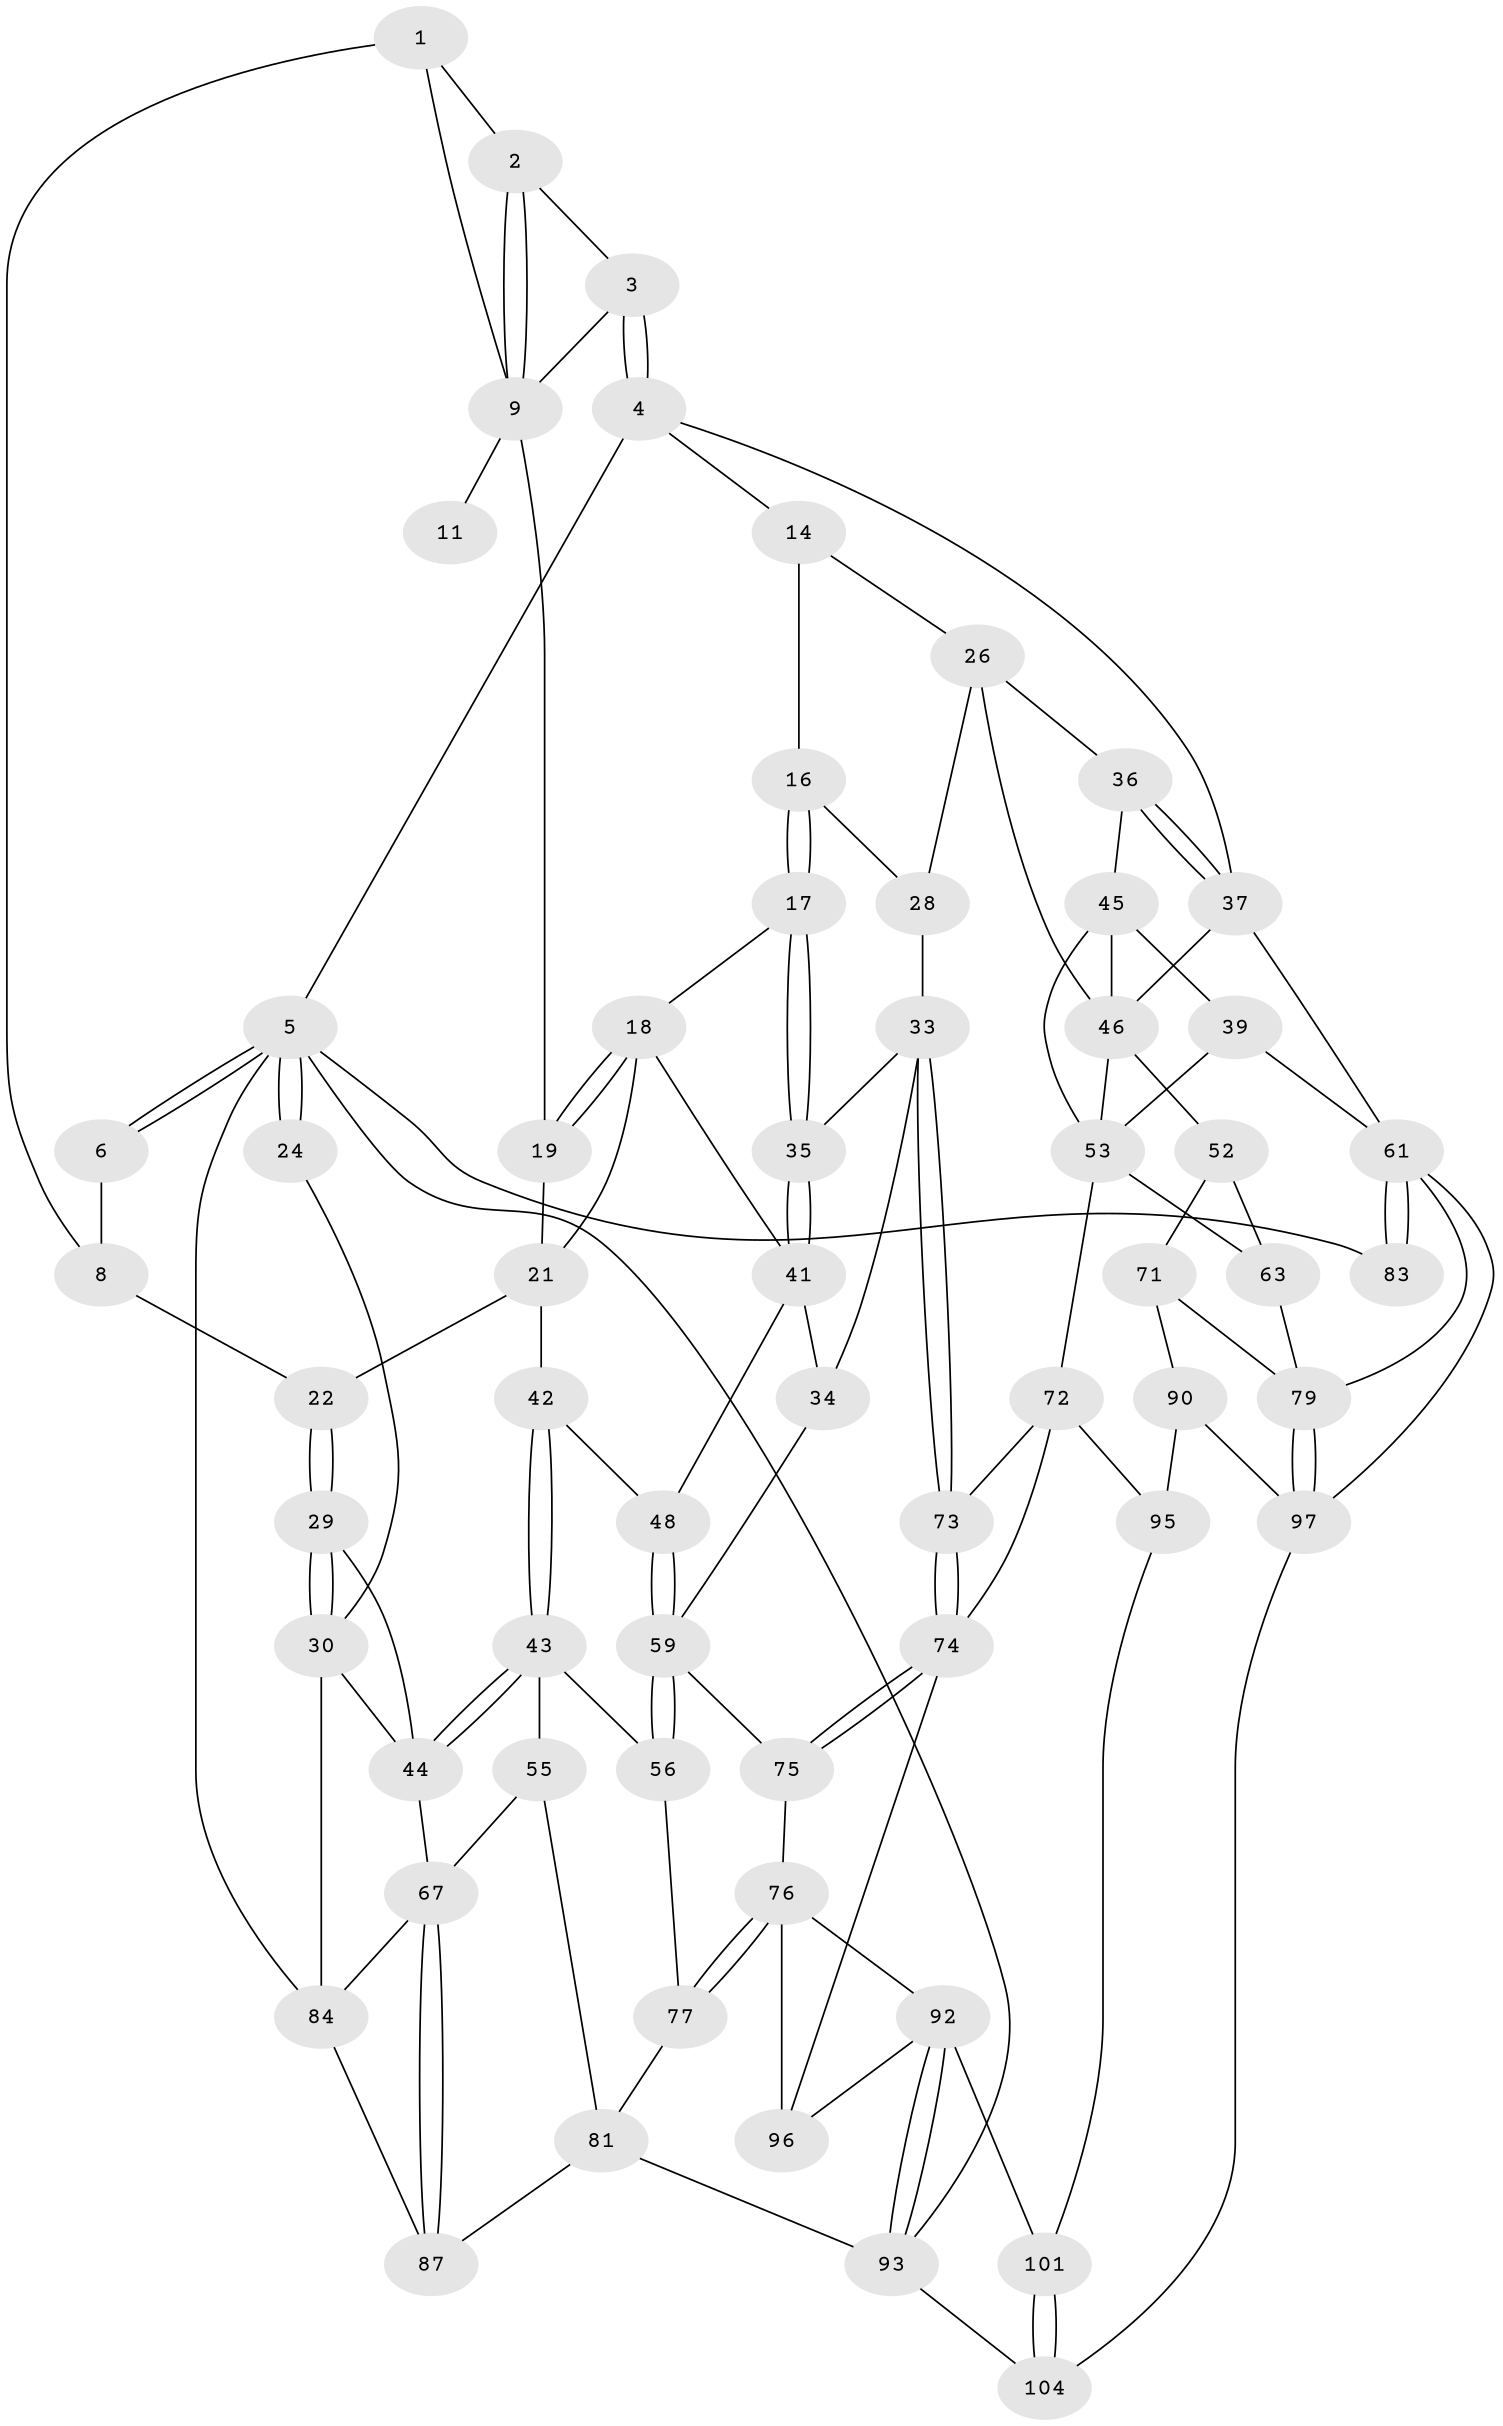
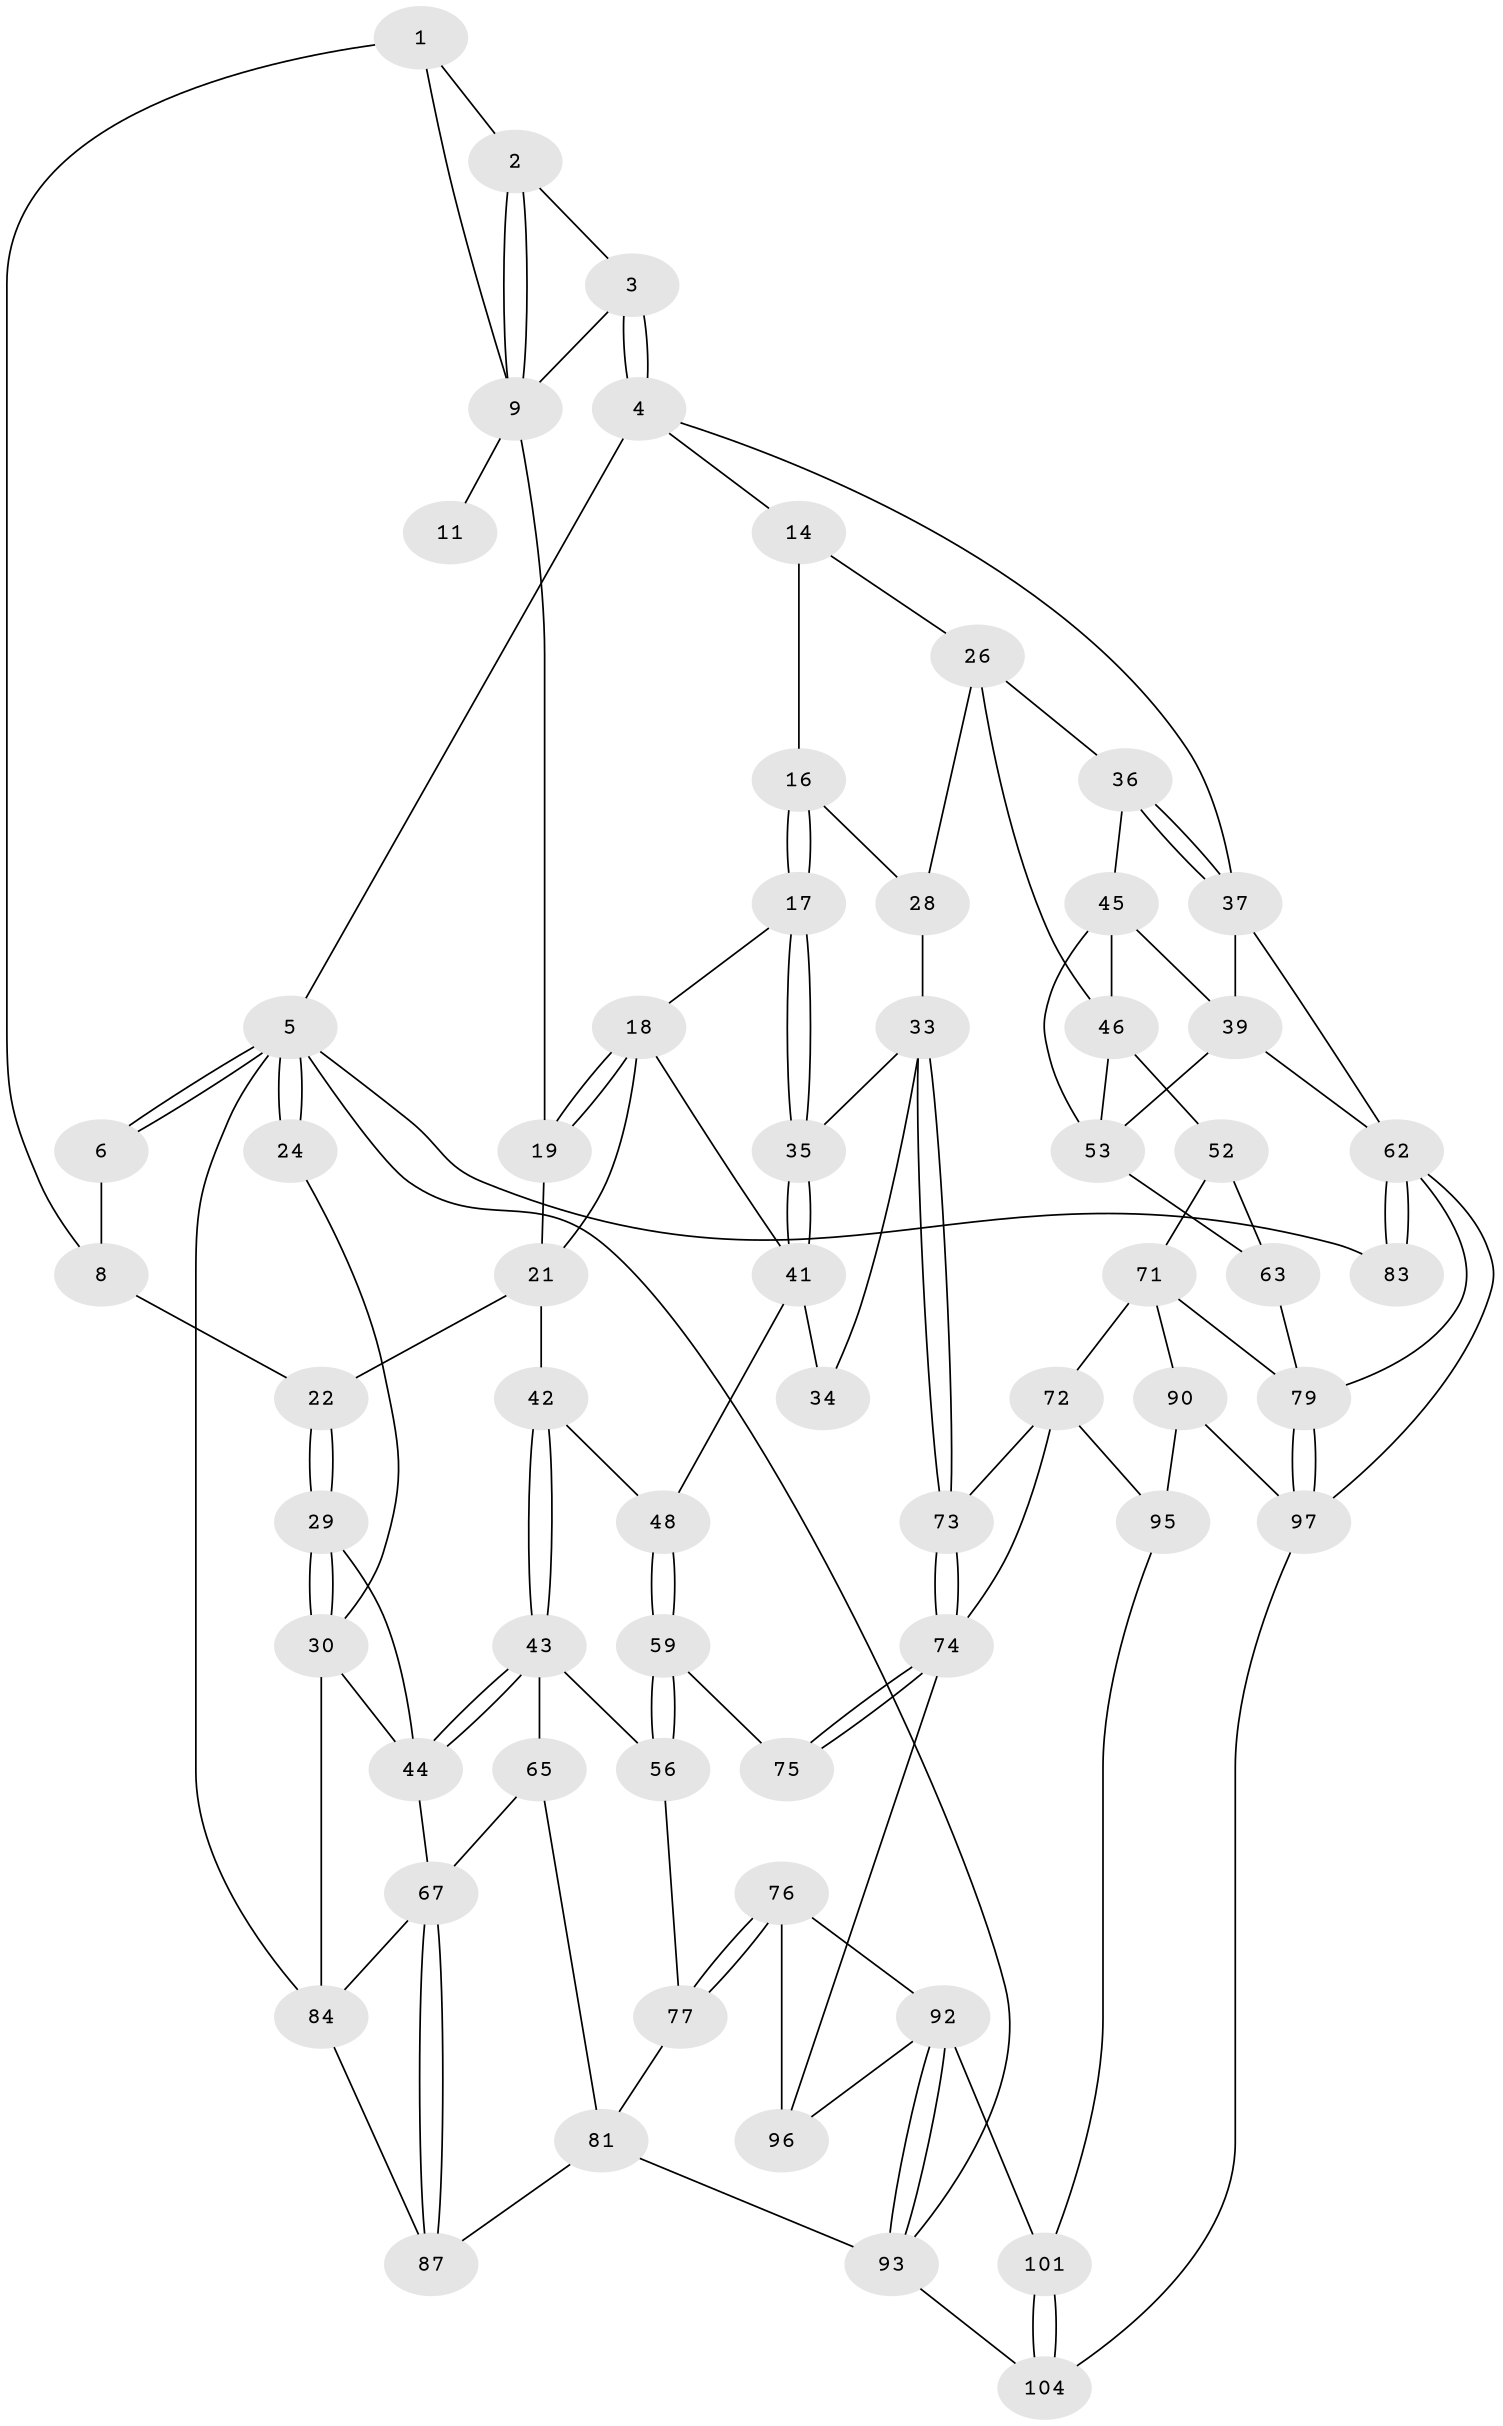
(1181, 958) -> (1235, 966)
(1397, 1151) -> (1397, 1151)
(1077, 1275) -> (1103, 1337)
(745, 1523) -> none
(539, 1770) -> (539, 1770)
(784, 1832) -> none
